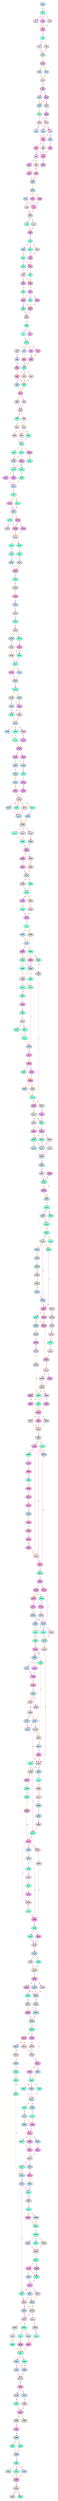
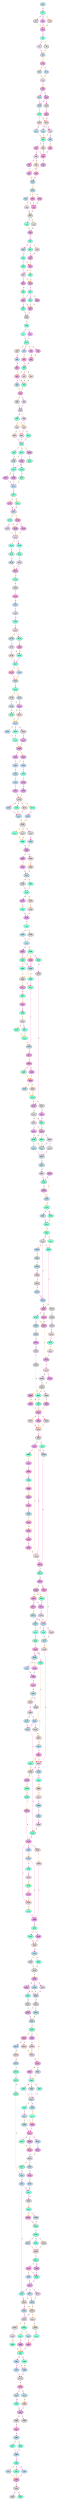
(43, 140) -> (43, 140)
(30, 292) -> (30, 292)
(23, 987) -> (23, 987)
